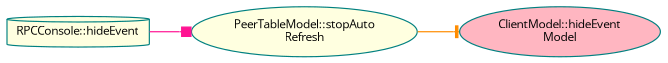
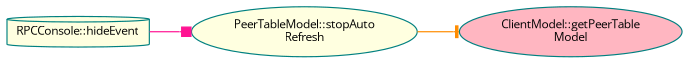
(560, 32) -> (571, 32)
